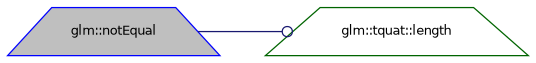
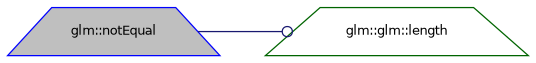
(397, 32) -> (397, 32)
